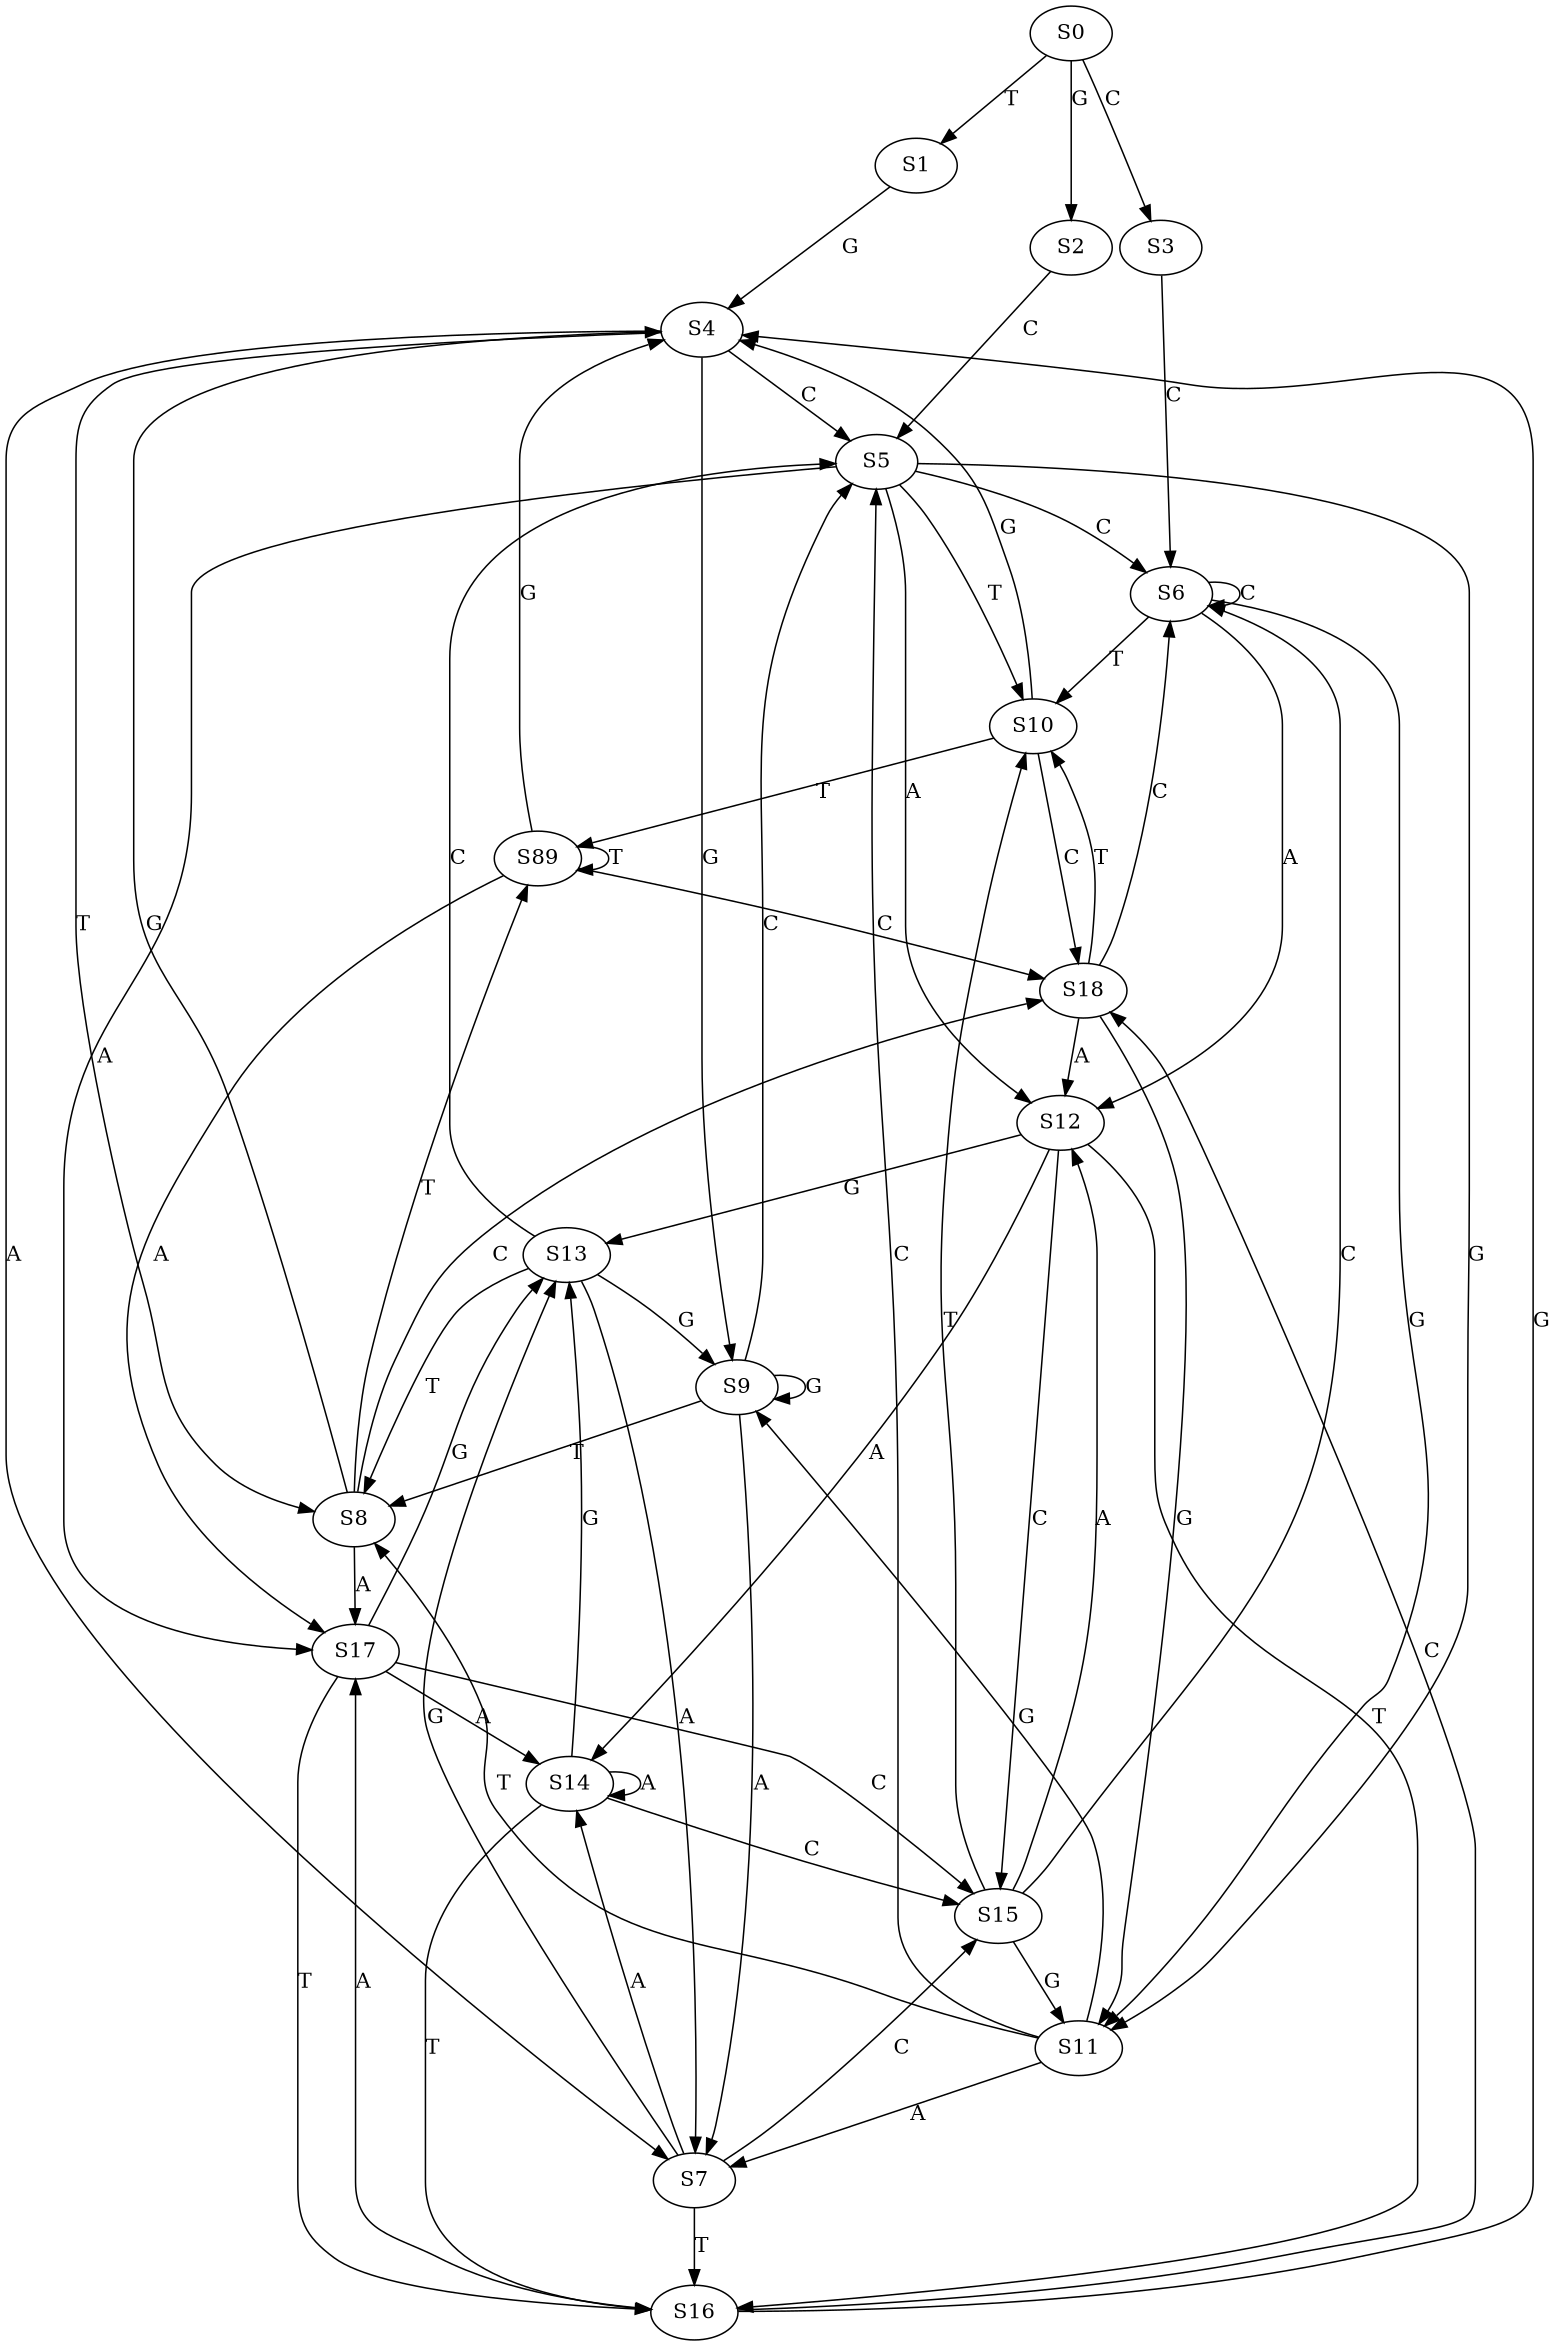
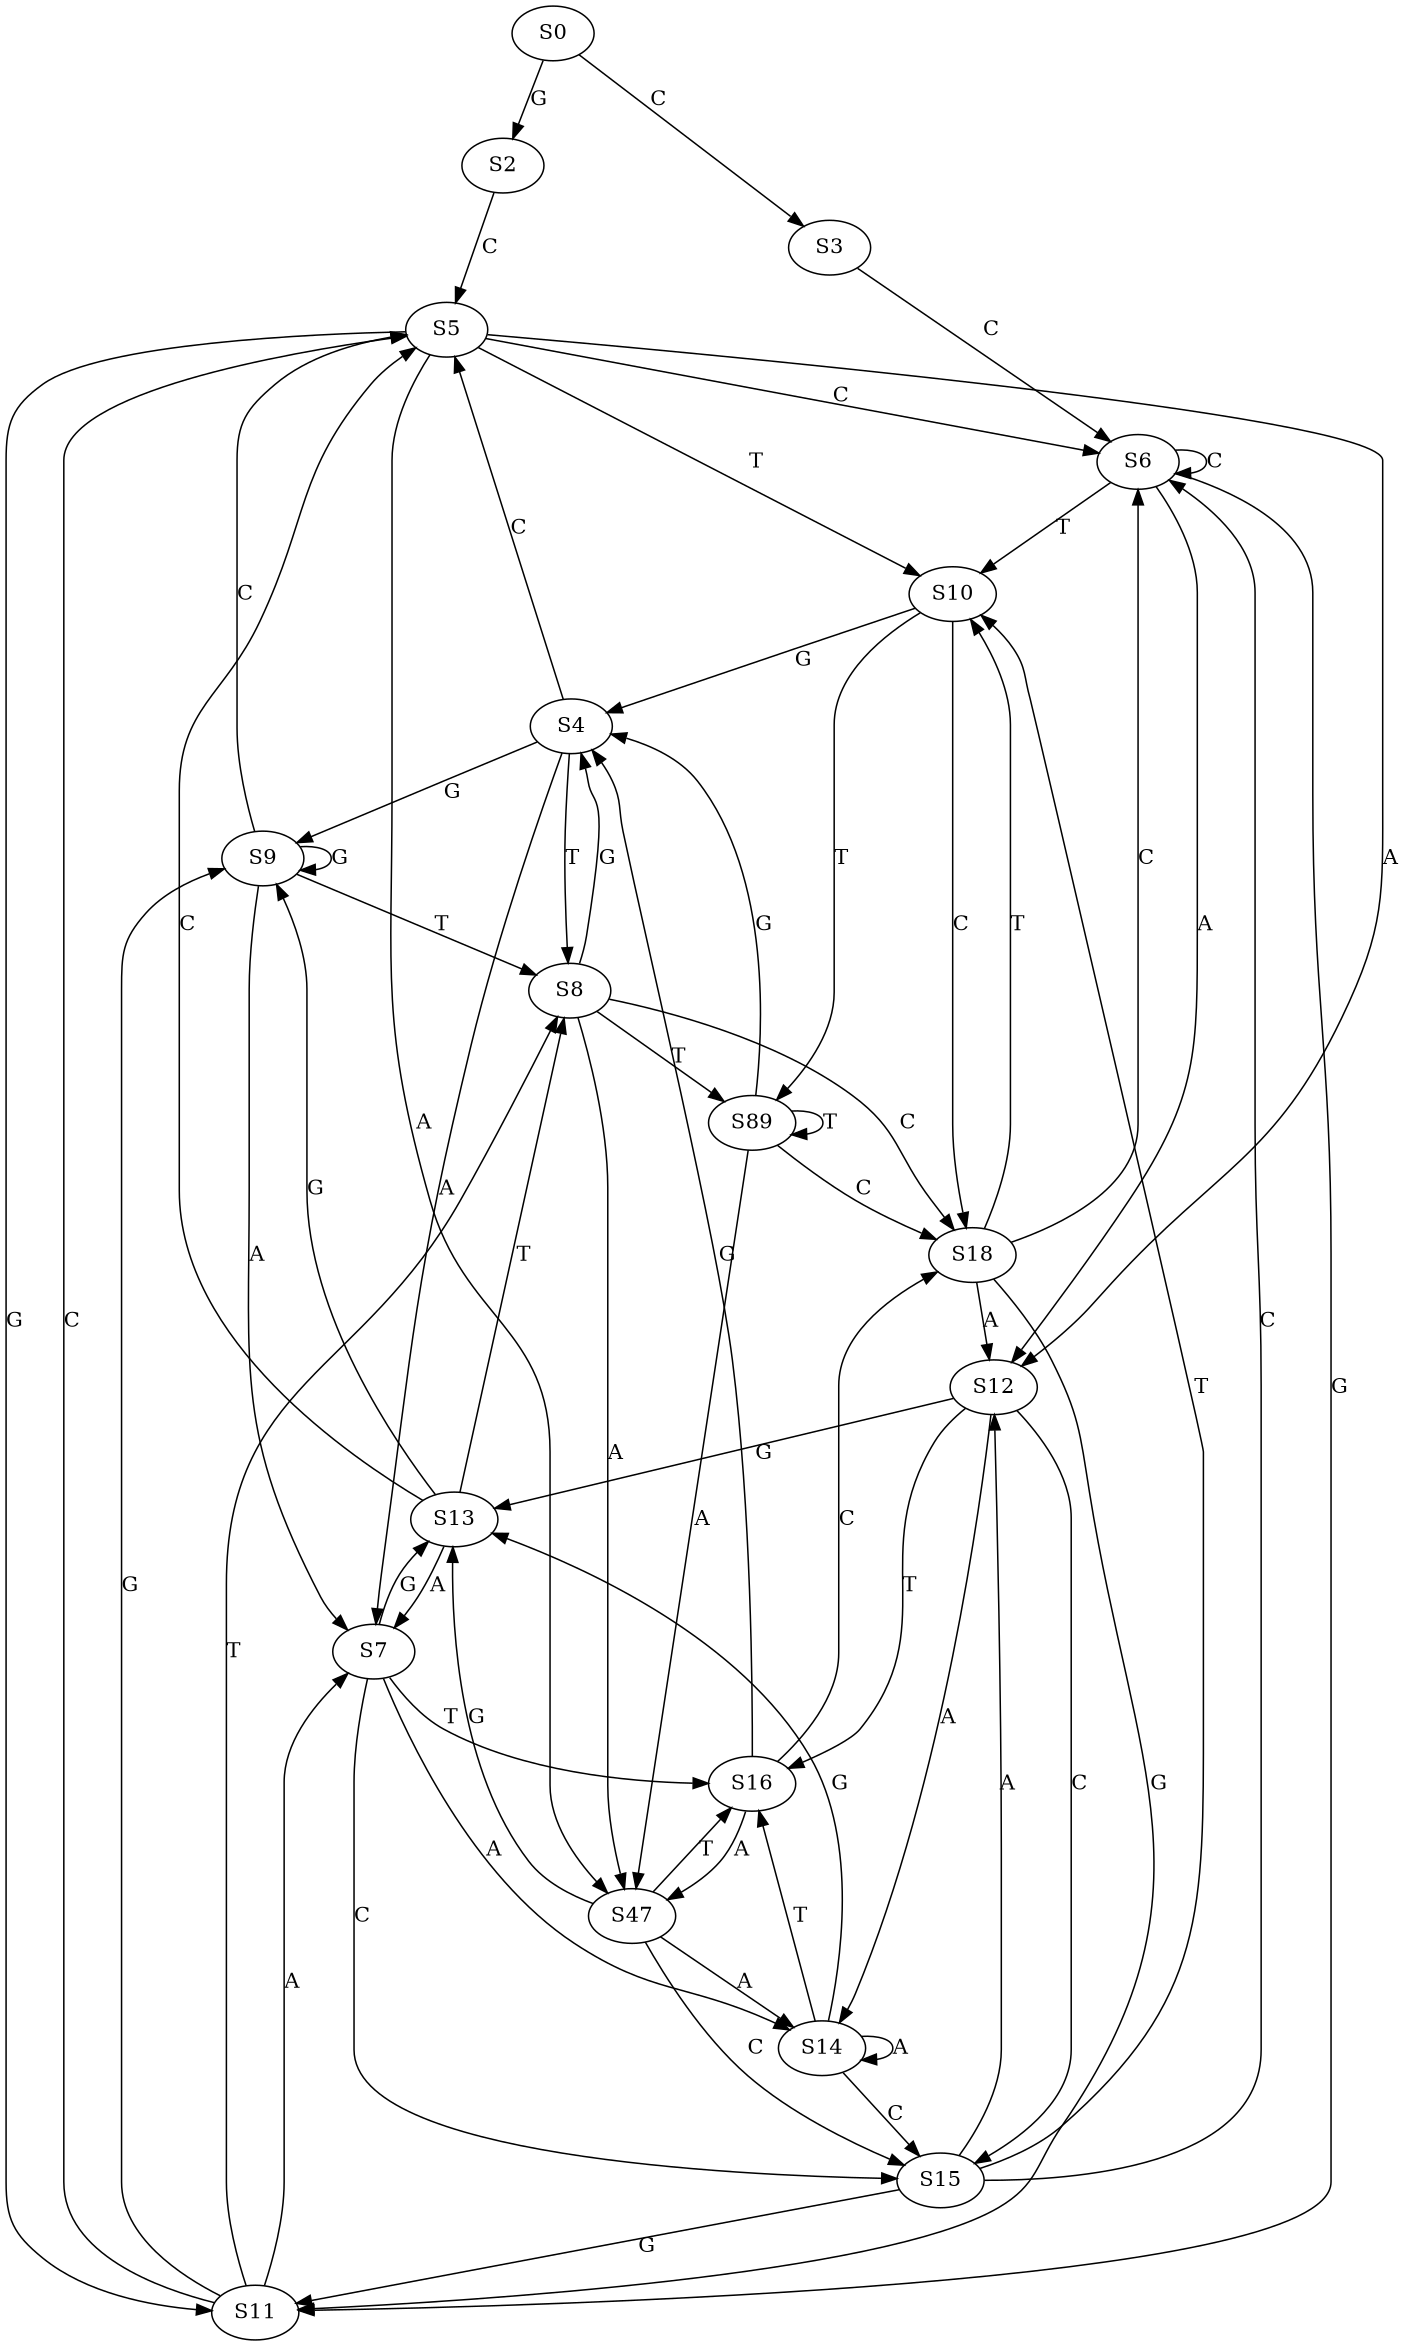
(916, 166) -> none
(356, 1652) -> (632, 1916)
